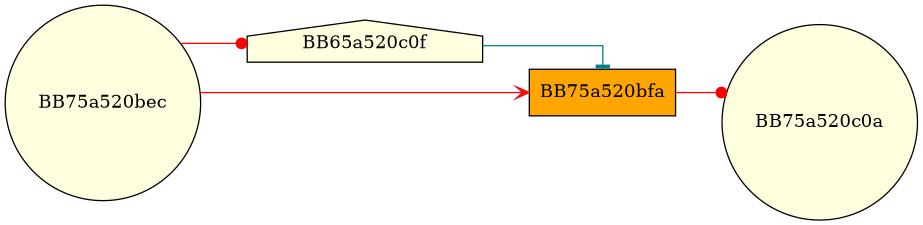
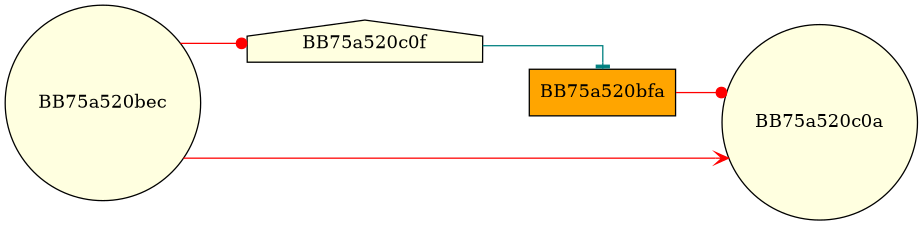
(365, 43) -> (365, 43)
(358, 93) -> (449, 158)
